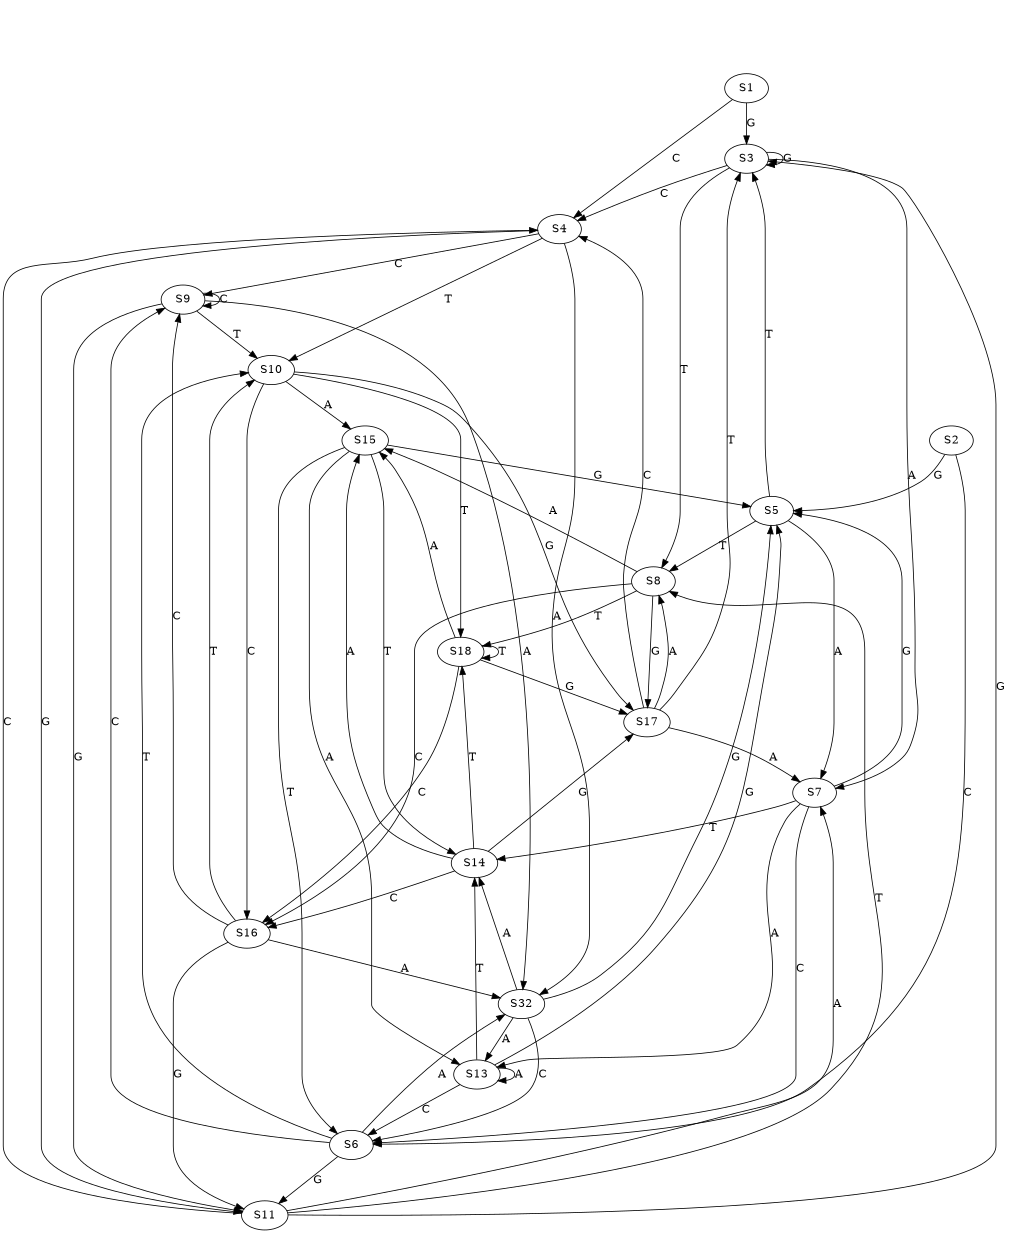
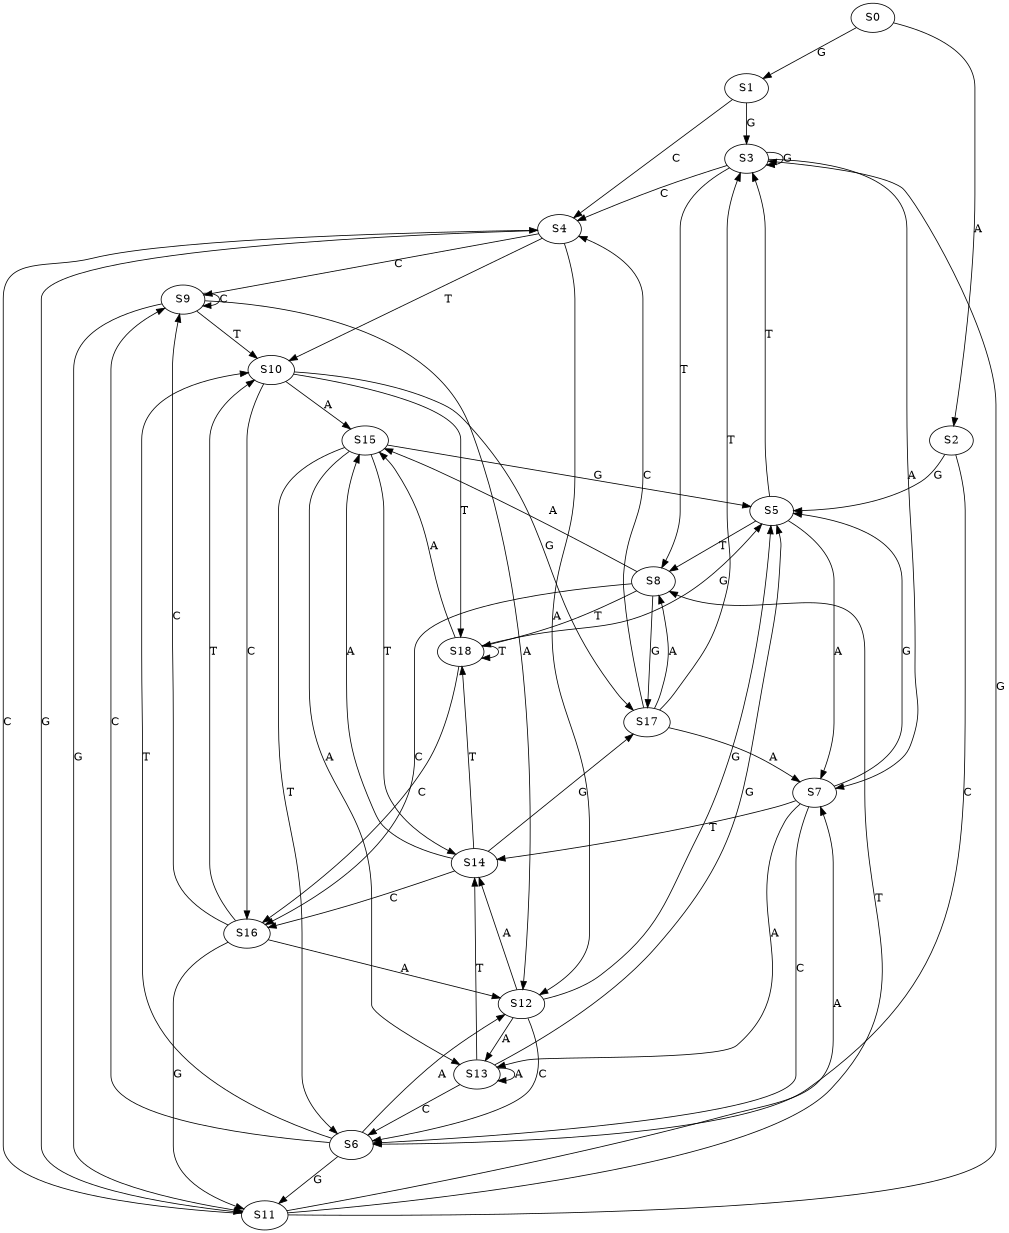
none -> (873, 18)
(550, 686) -> (633, 619)
(521, 1004) -> (521, 1004)
